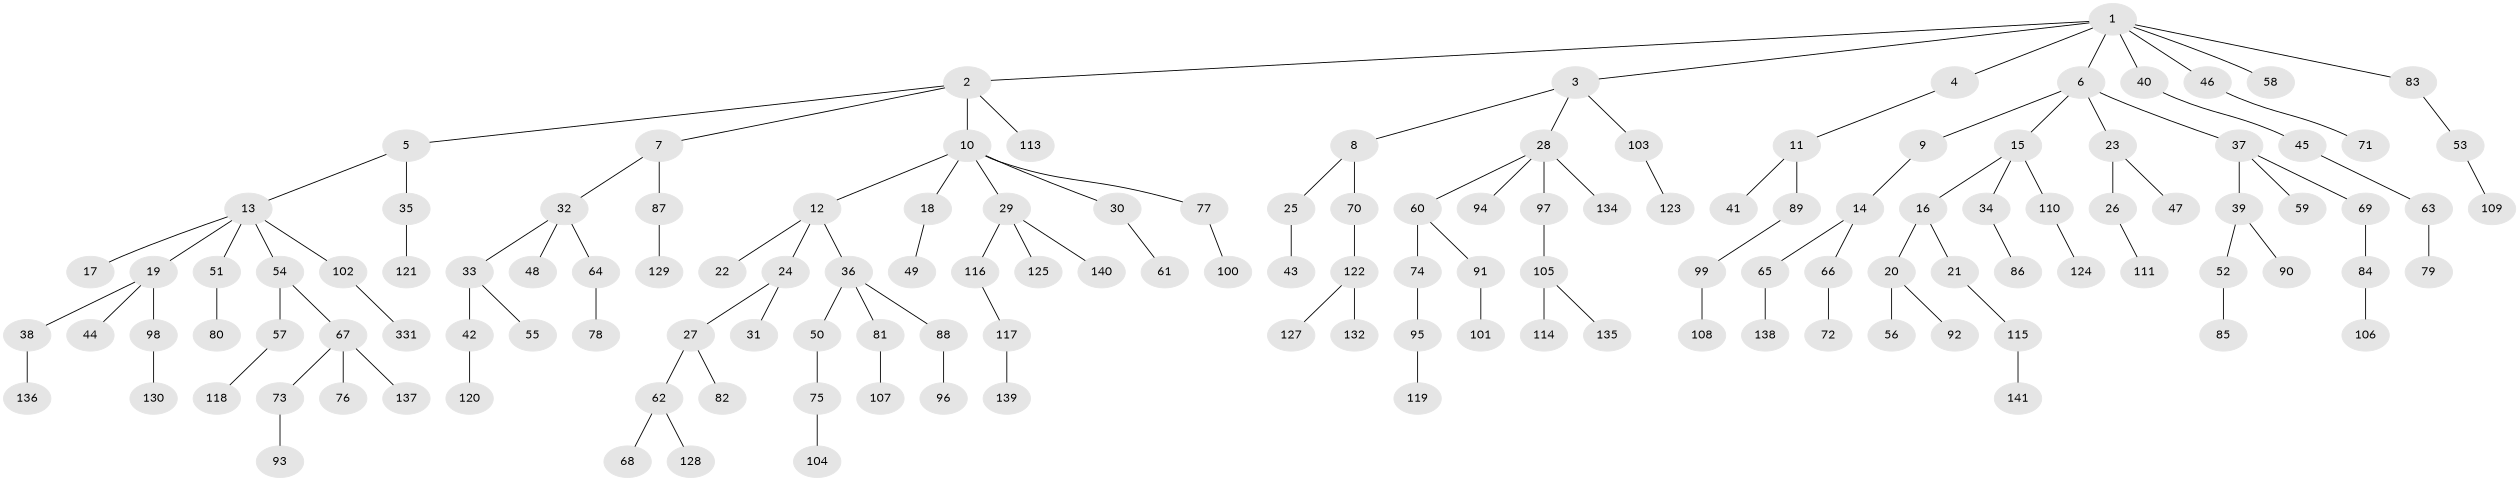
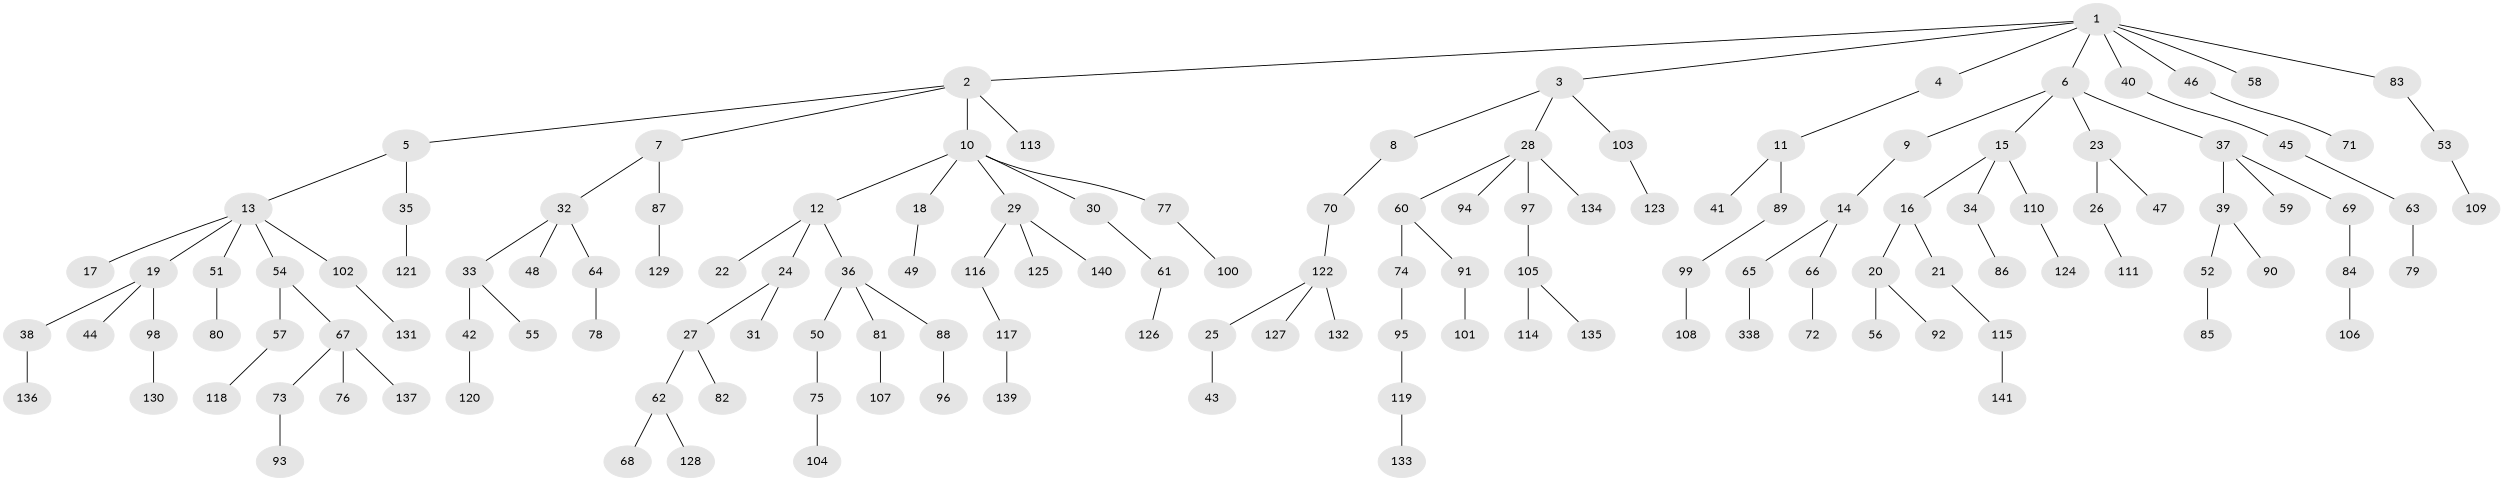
(1323, 177) -> (1268, 304)
(406, 335) -> (406, 335)
none -> (1149, 335)
(1765, 335) -> (1749, 335)
none -> (1402, 462)
